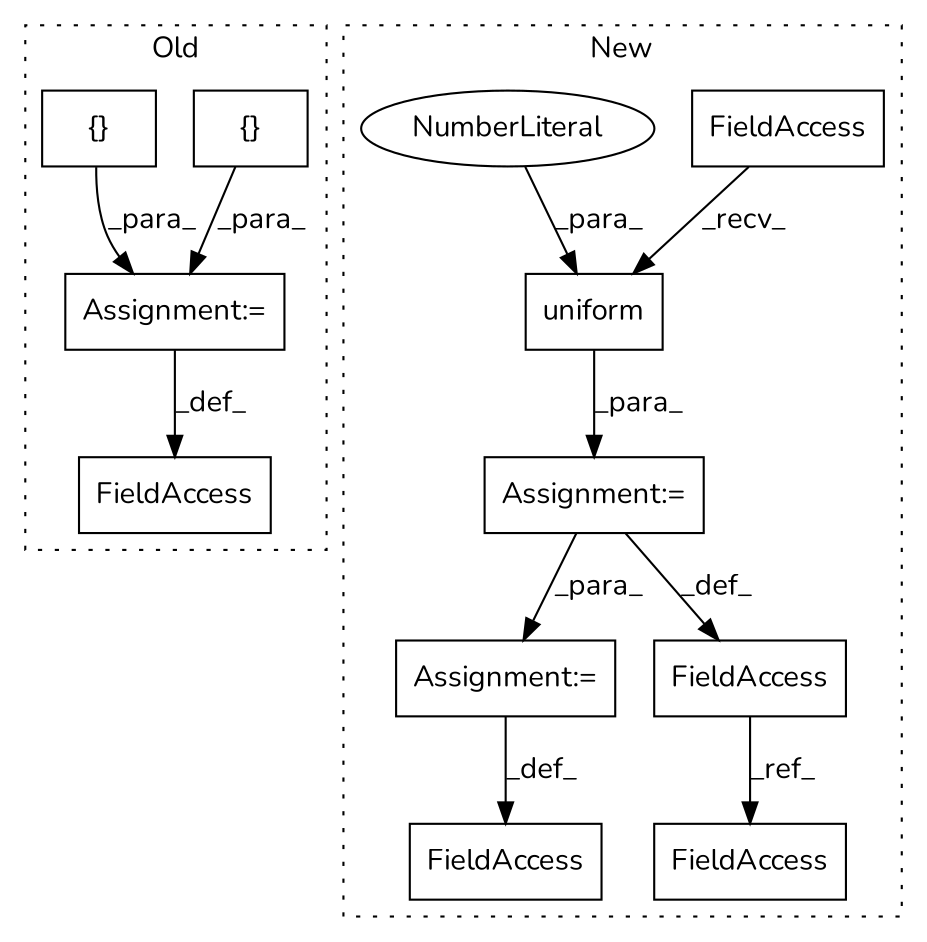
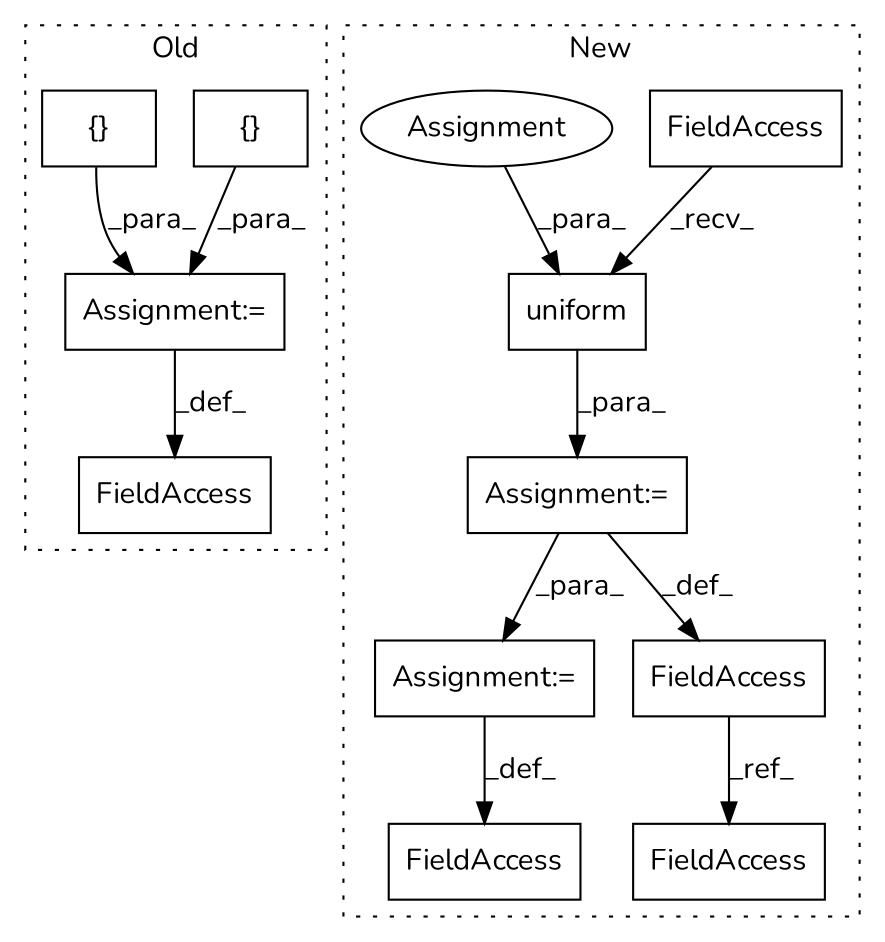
(508, 129) -> (487, 129)
